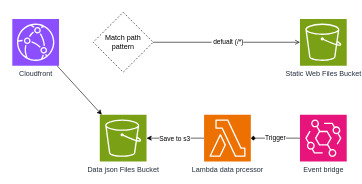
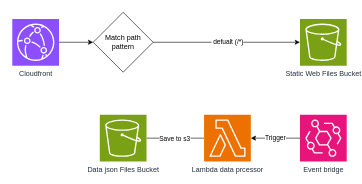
(123, 42) -> (123, 42)
(296, 42) -> (294, 42)
(78, 89) -> (87, 42)
(152, 138) -> (150, 138)
(257, 138) -> (256, 138)
